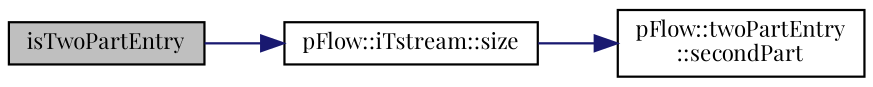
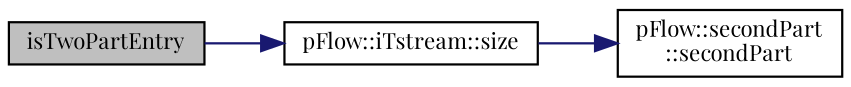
(741, 43) -> (730, 43)
